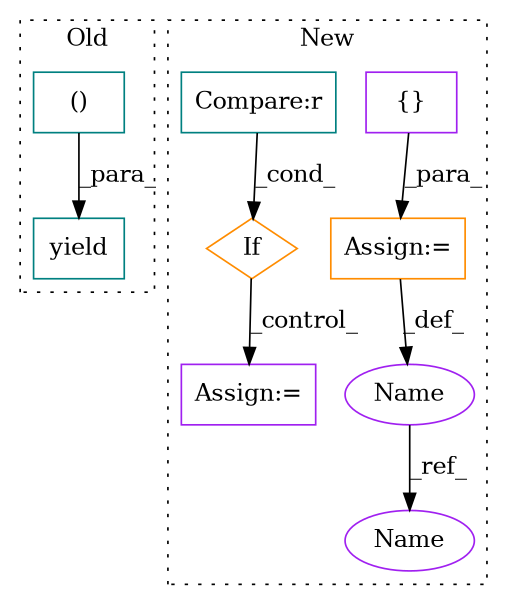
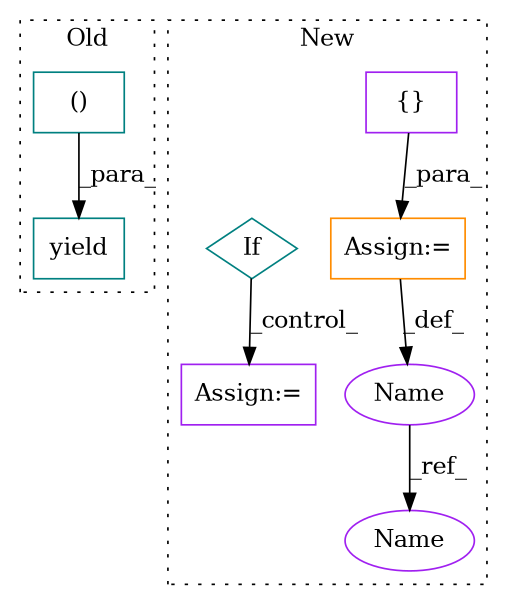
(259, 102) -> none
(252, 249) -> (252, 249)
